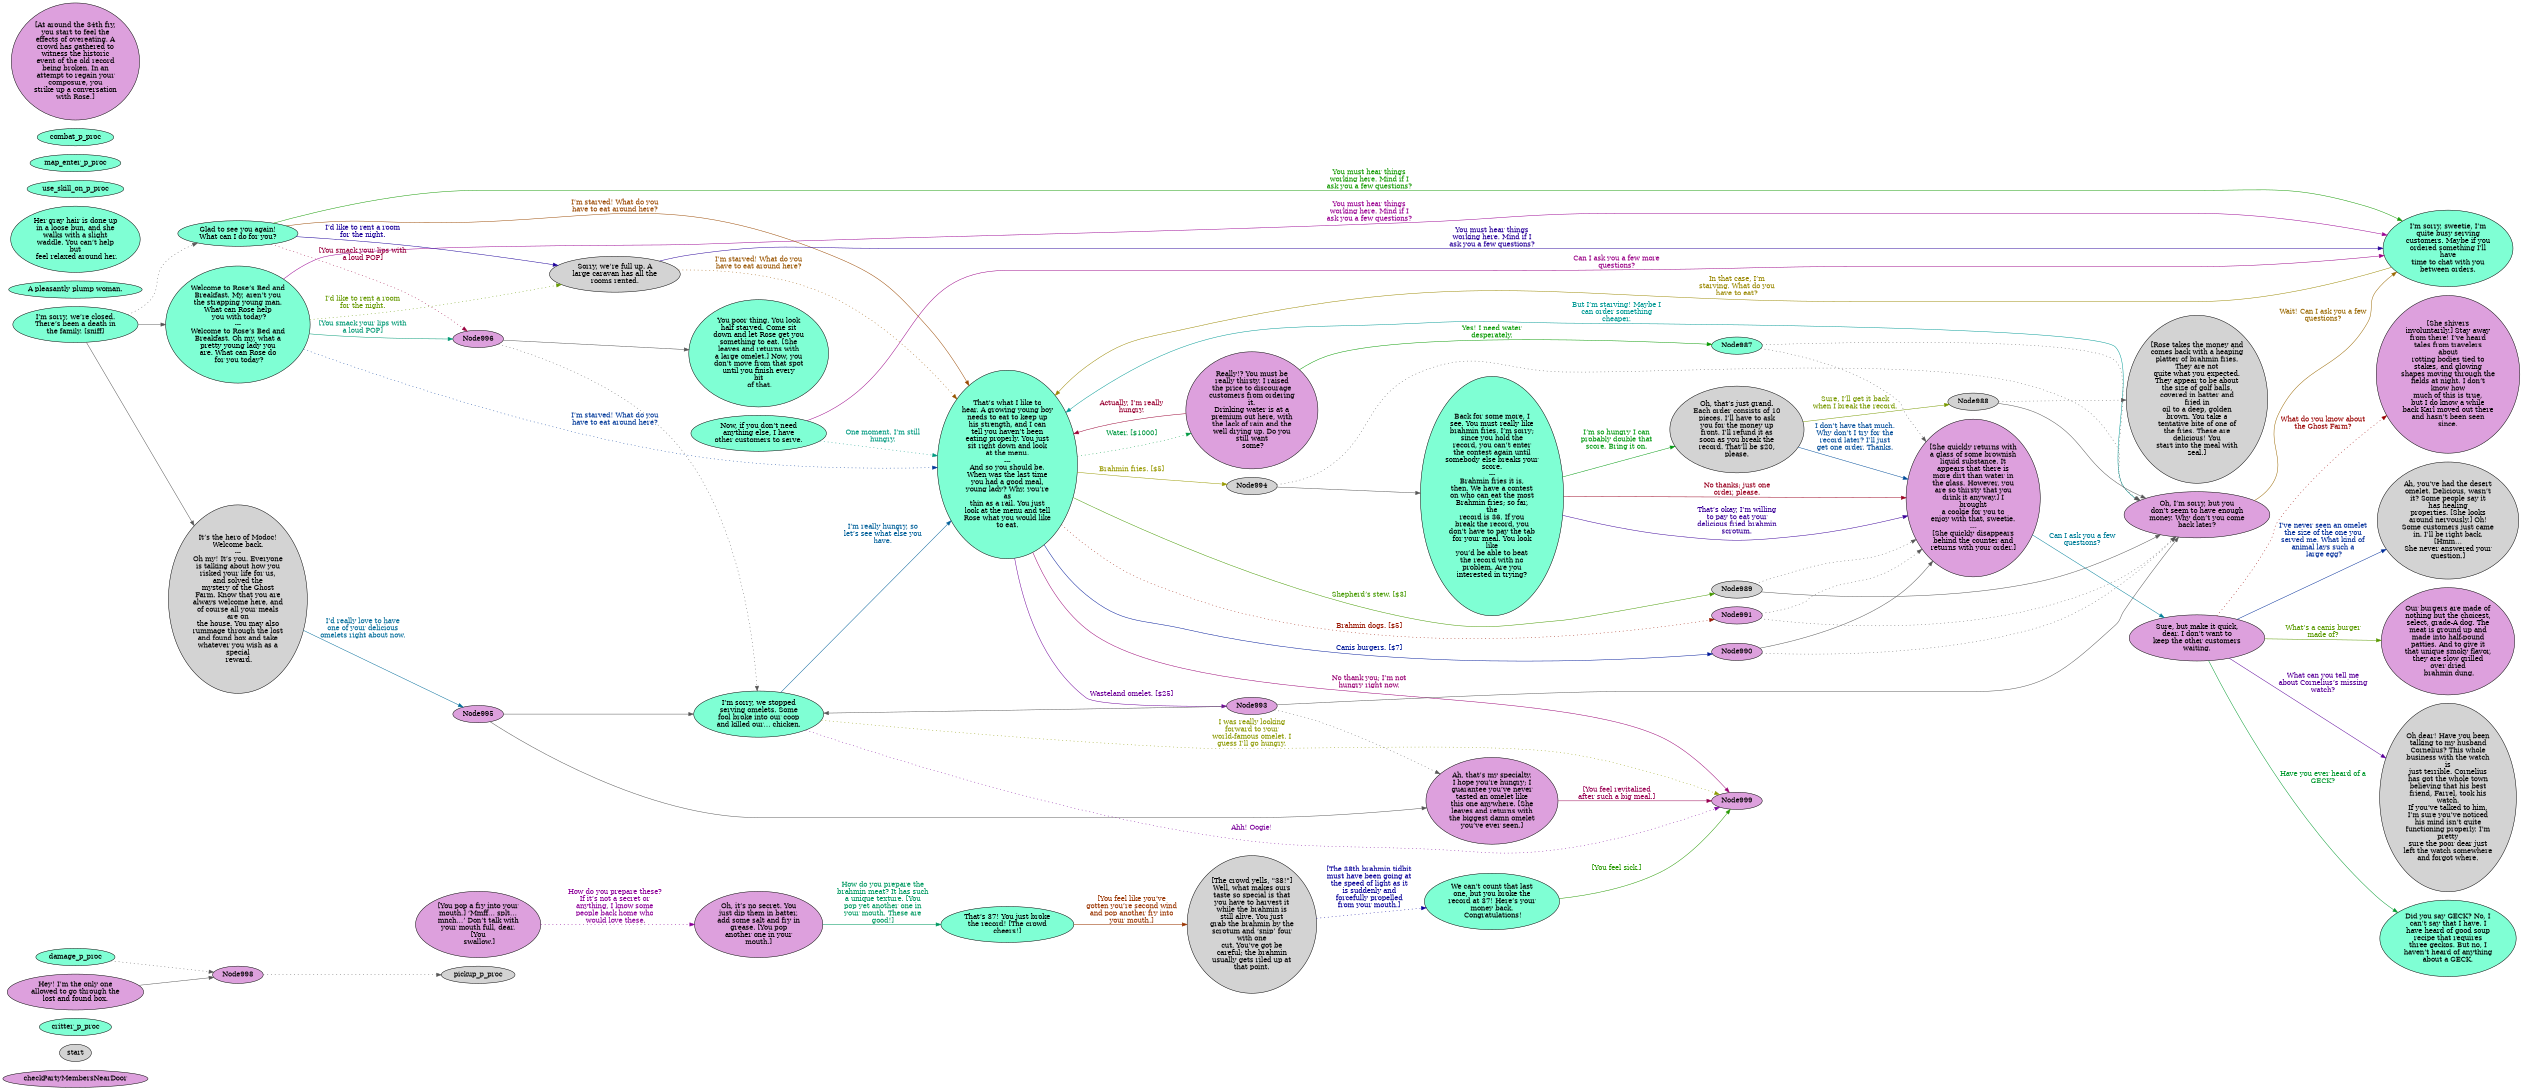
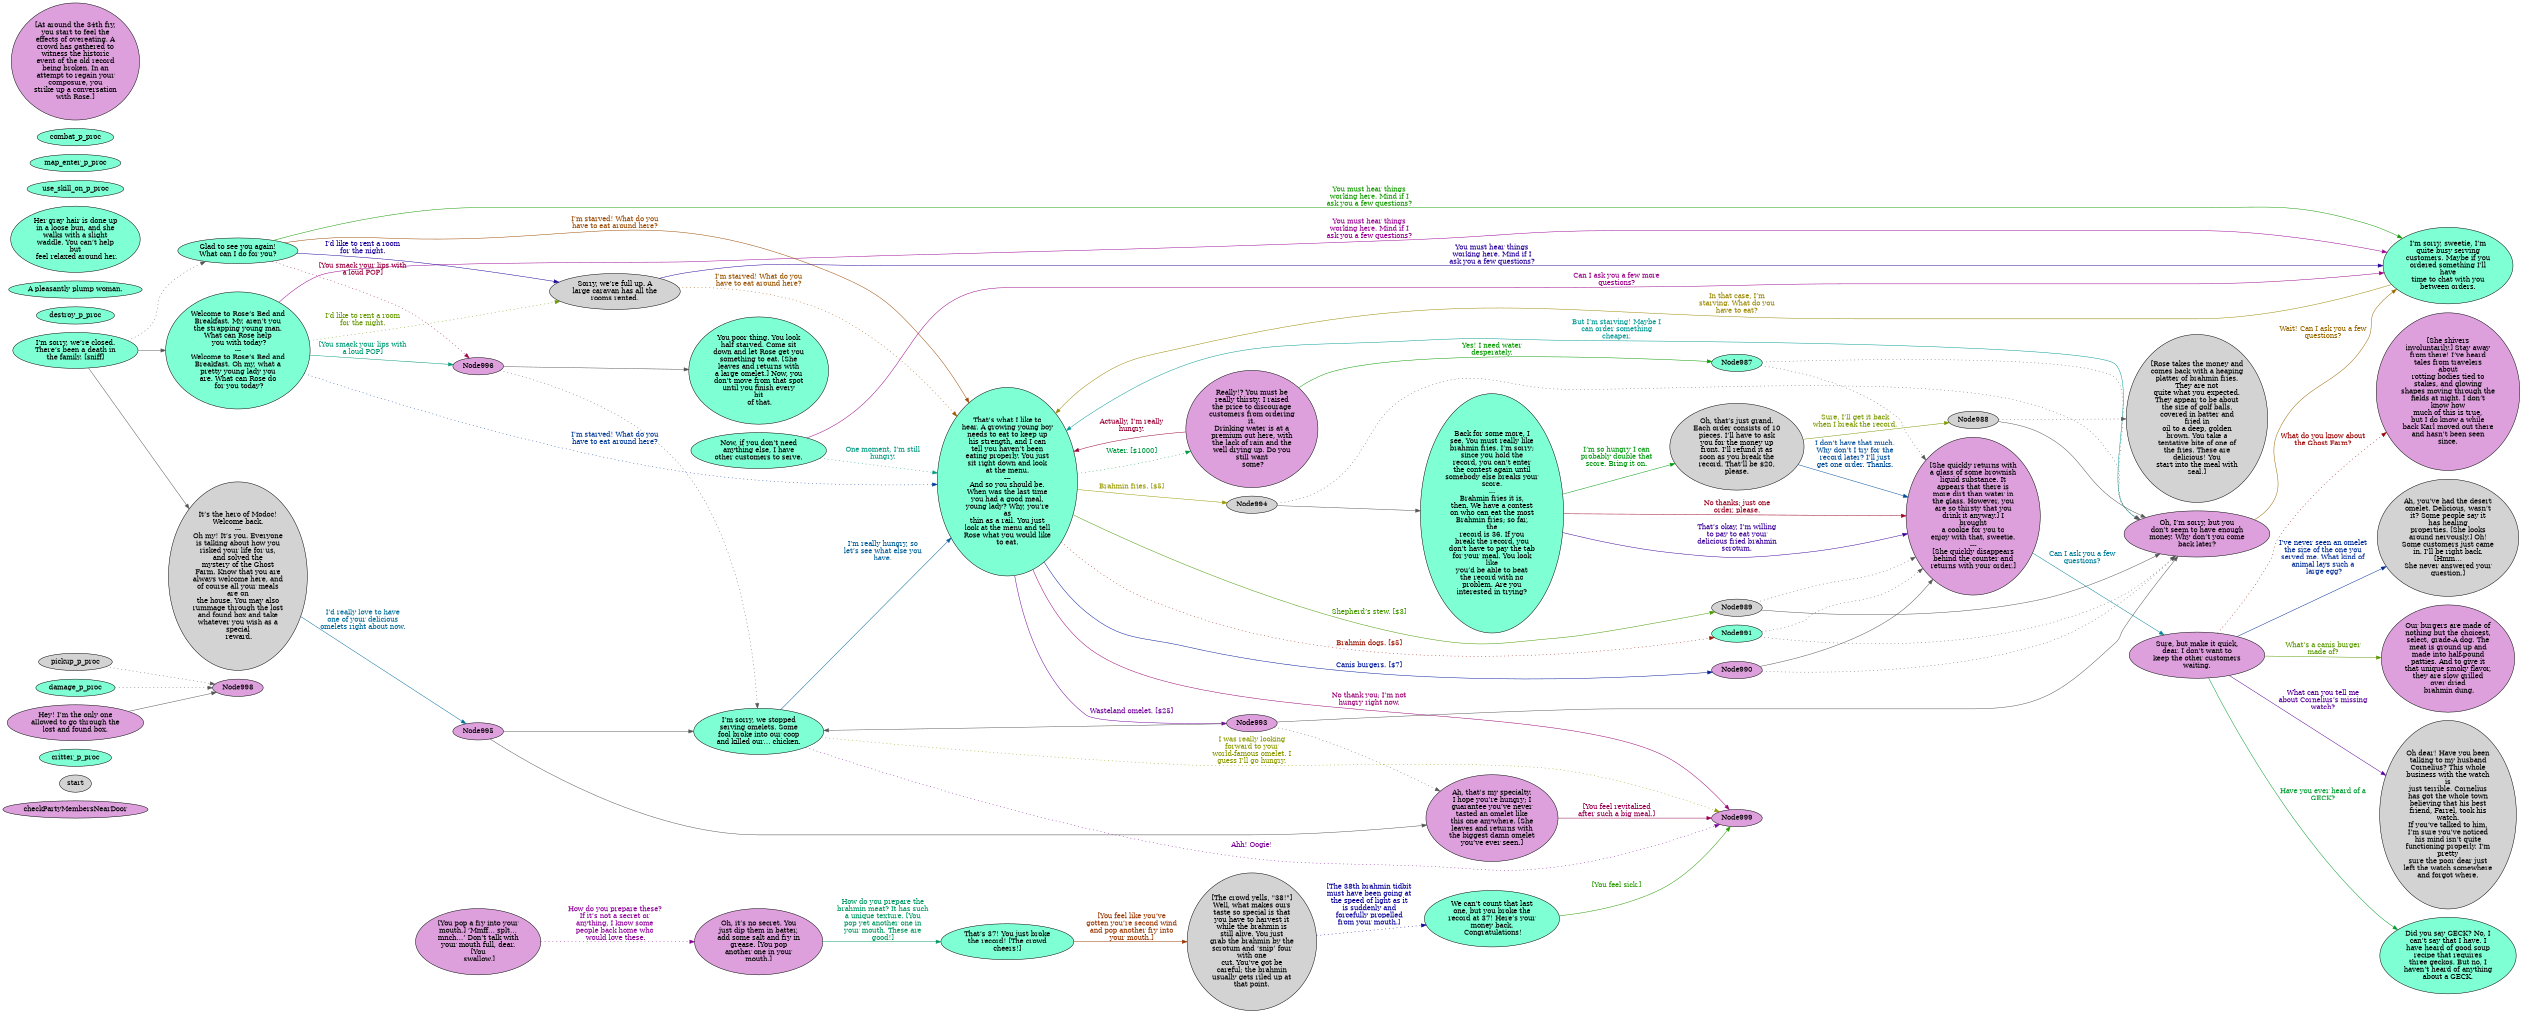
none -> (75, 315)
(1737, 615) -> (1737, 634)
(350, 975) -> (158, 675)
